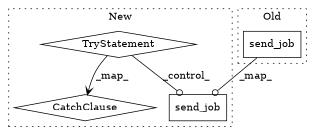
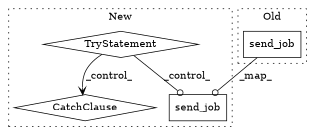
(112, 76) -> (109, 76)
